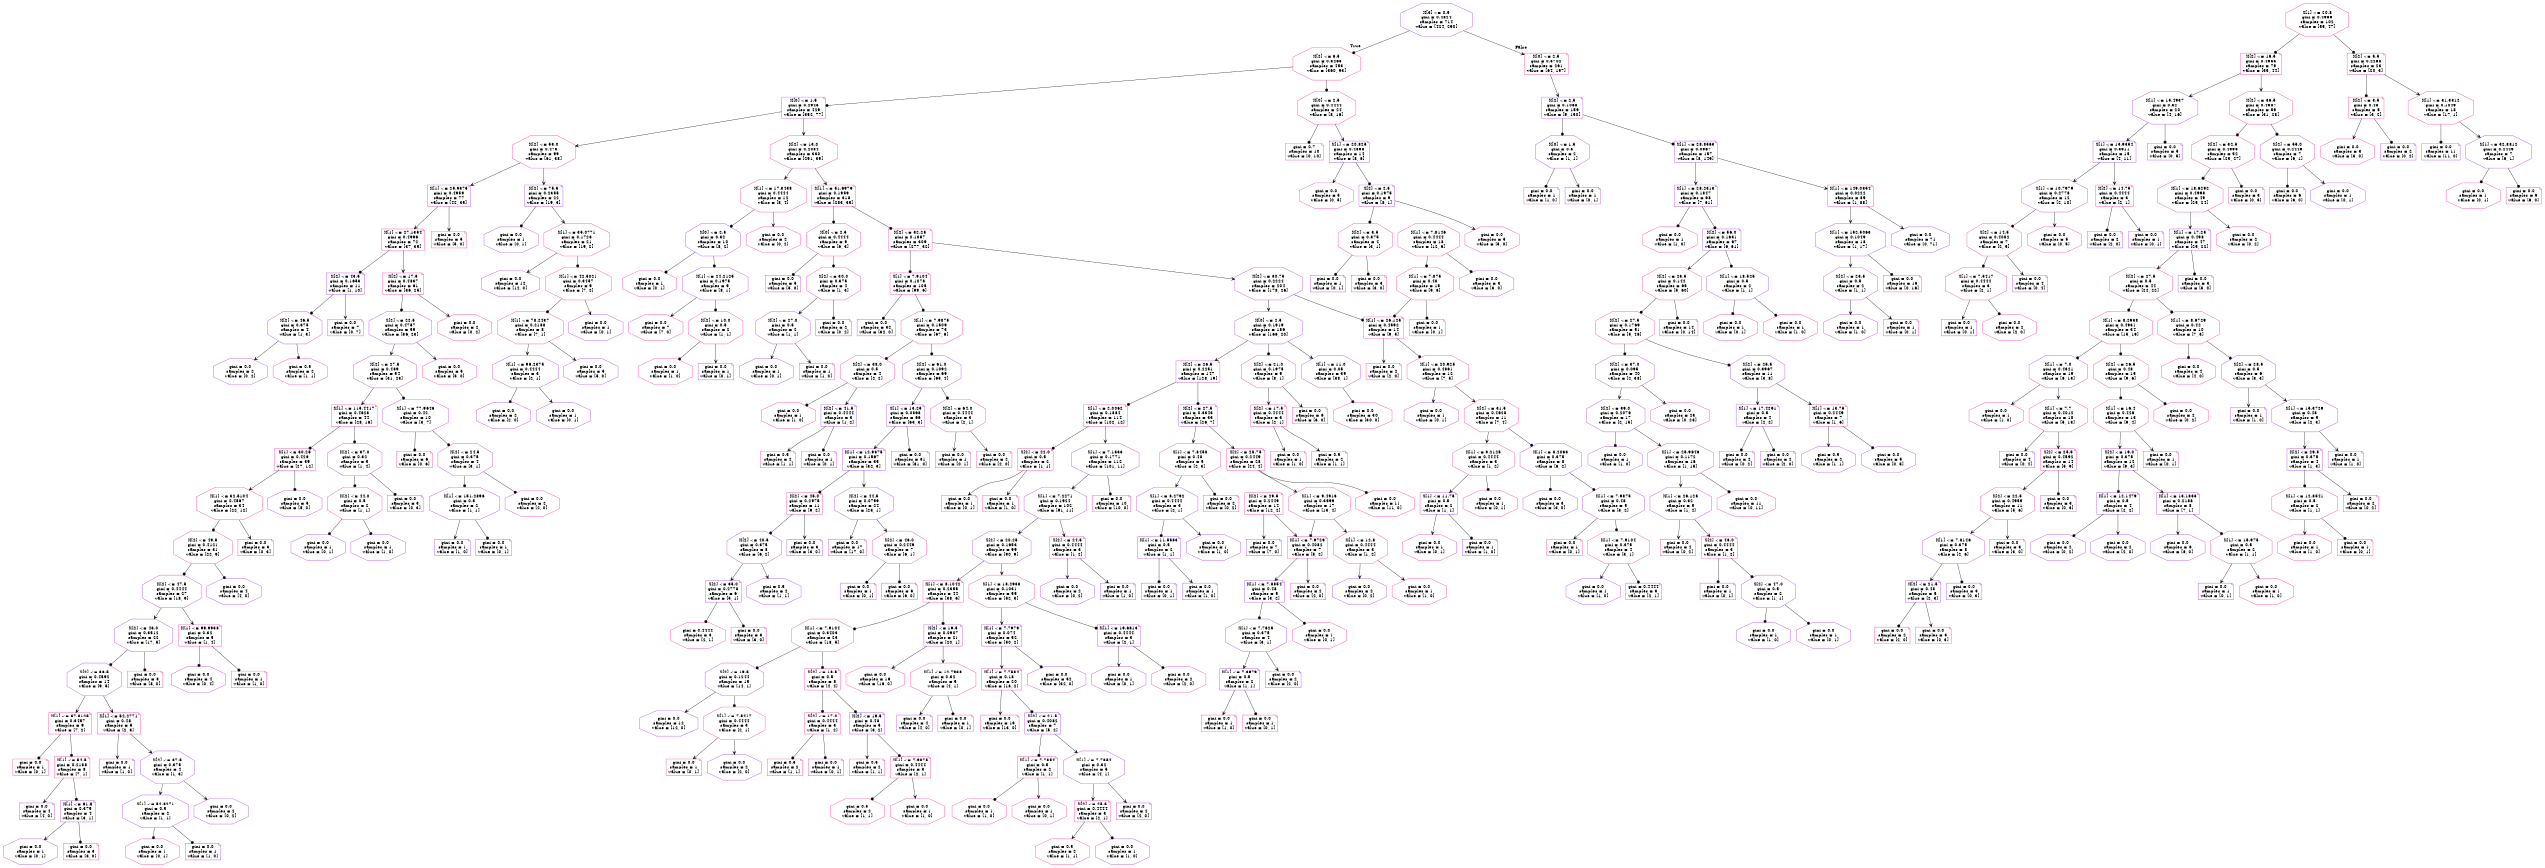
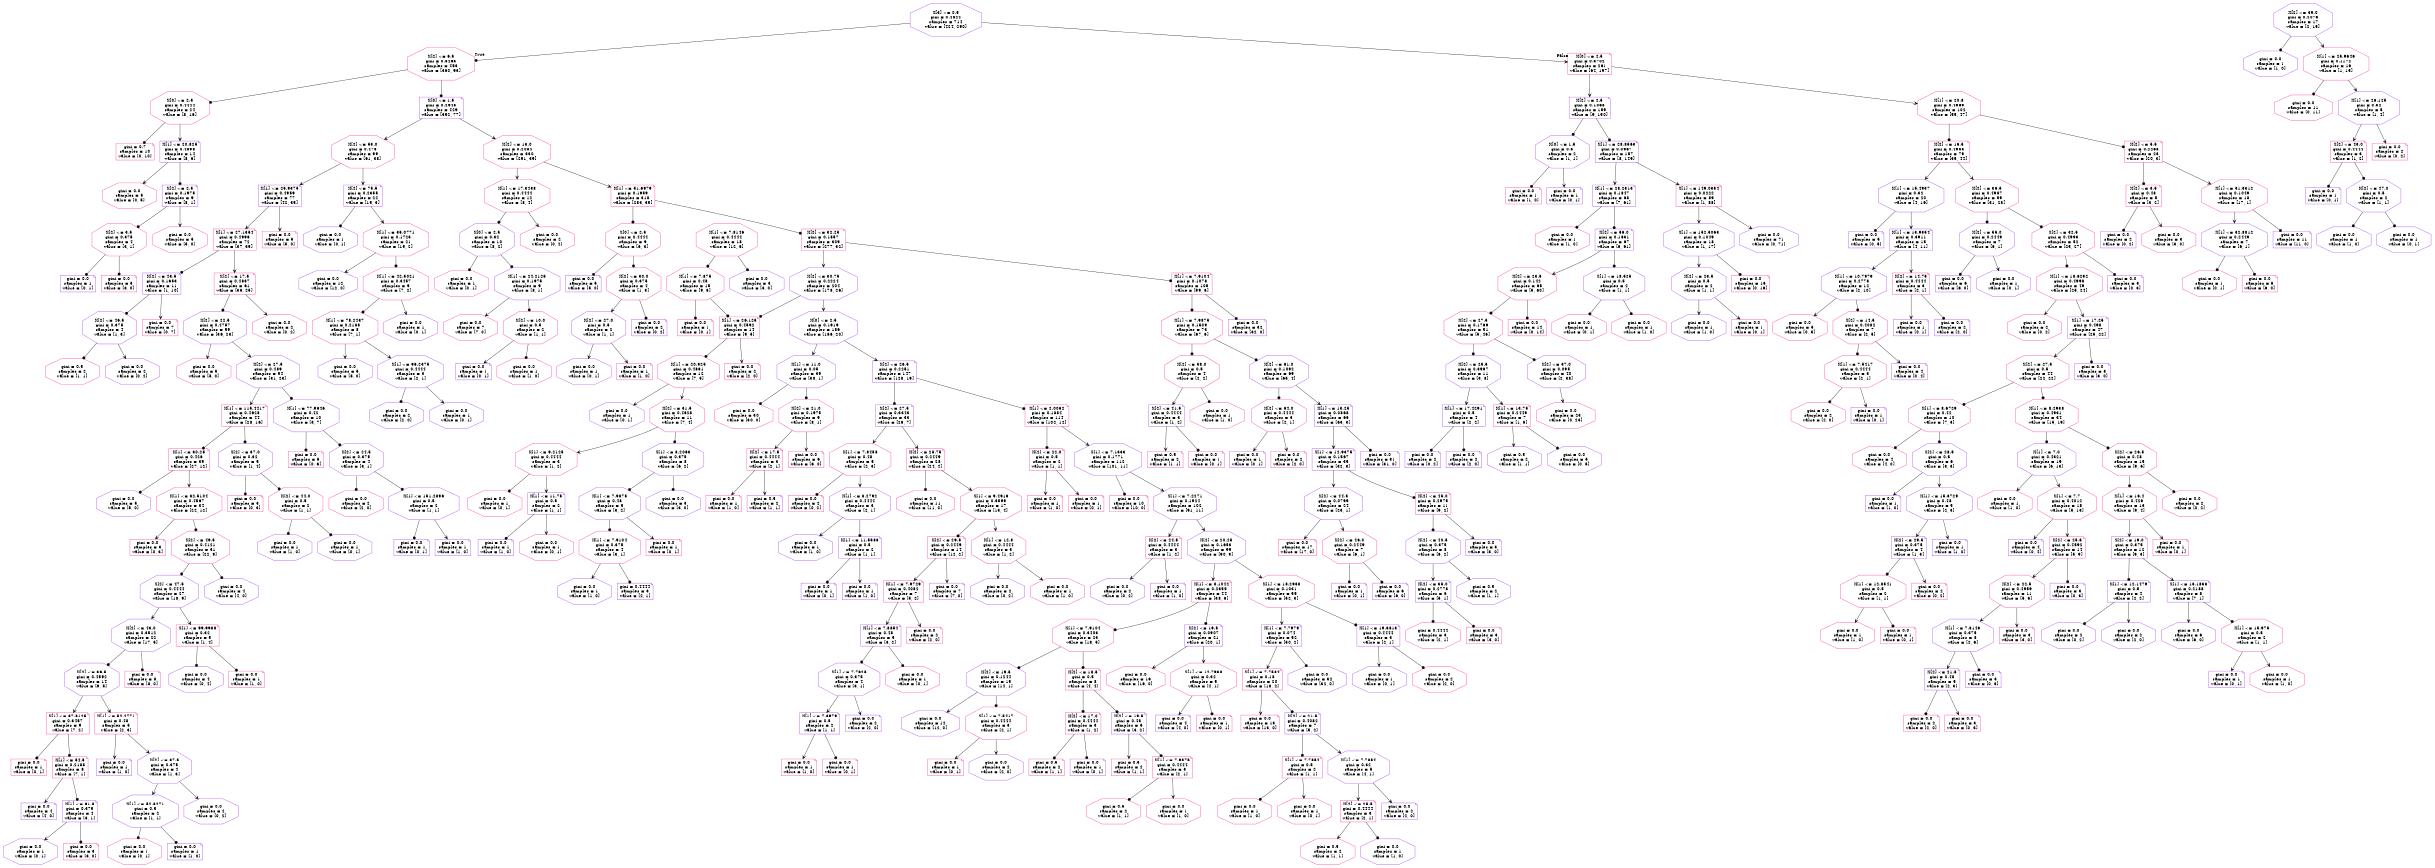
none -> (1763, 85)
(1269, 348) -> (806, 392)
(1621, 392) -> none
(1313, 527) -> (967, 527)
